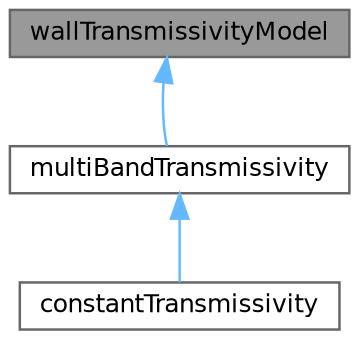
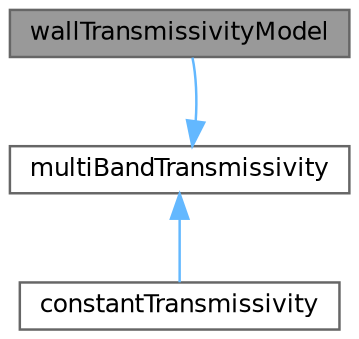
(163, 114) -> (196, 89)
